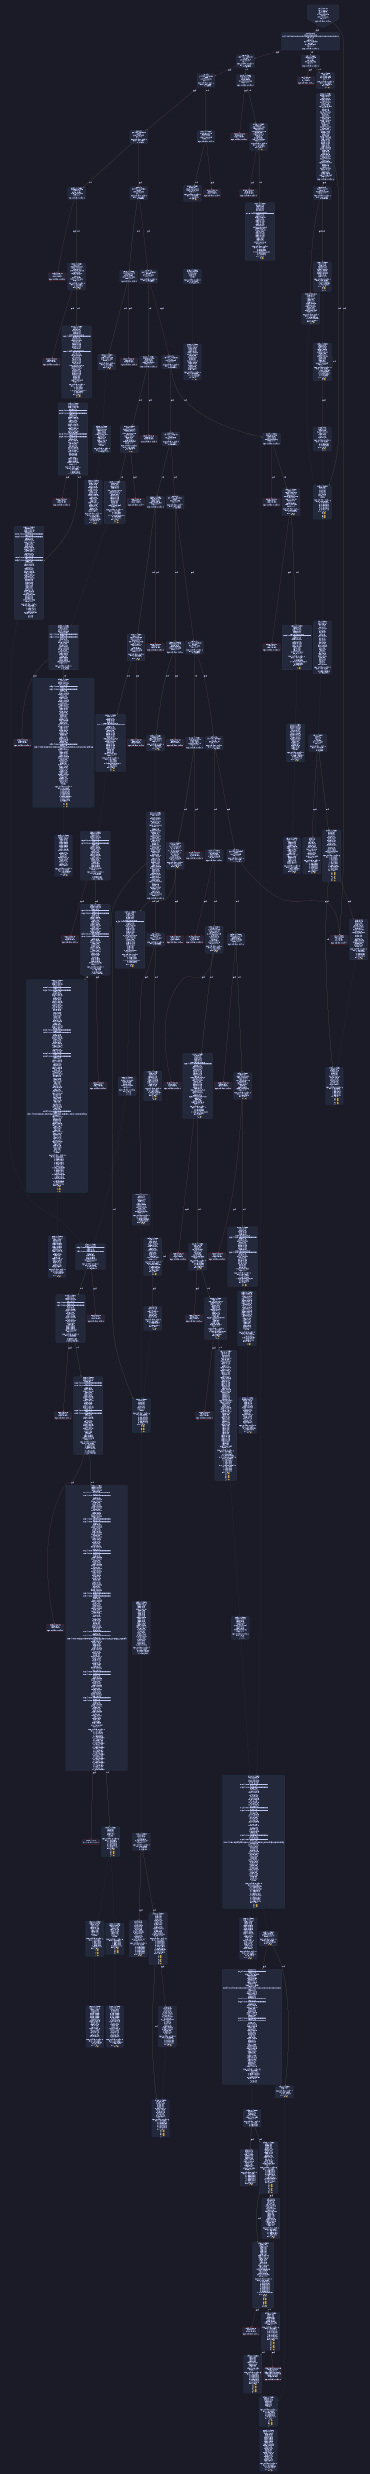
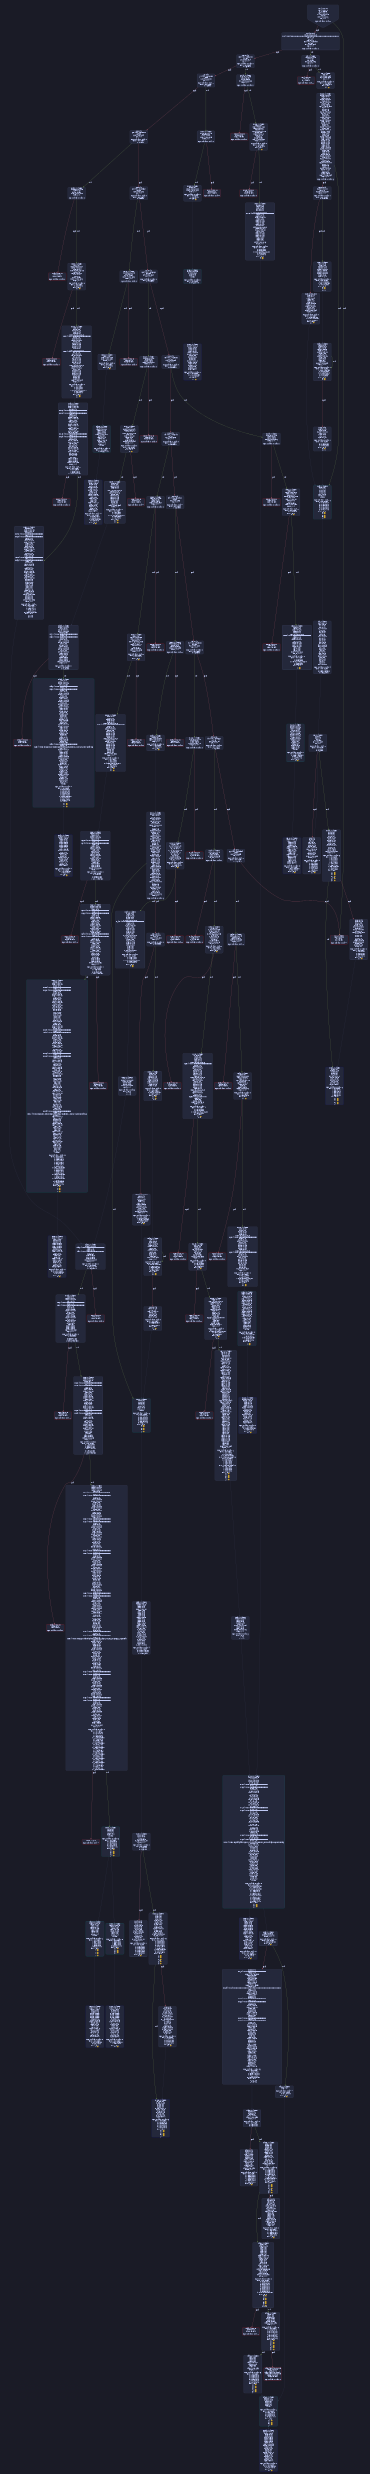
(91, 1842) -> (91, 1842)
